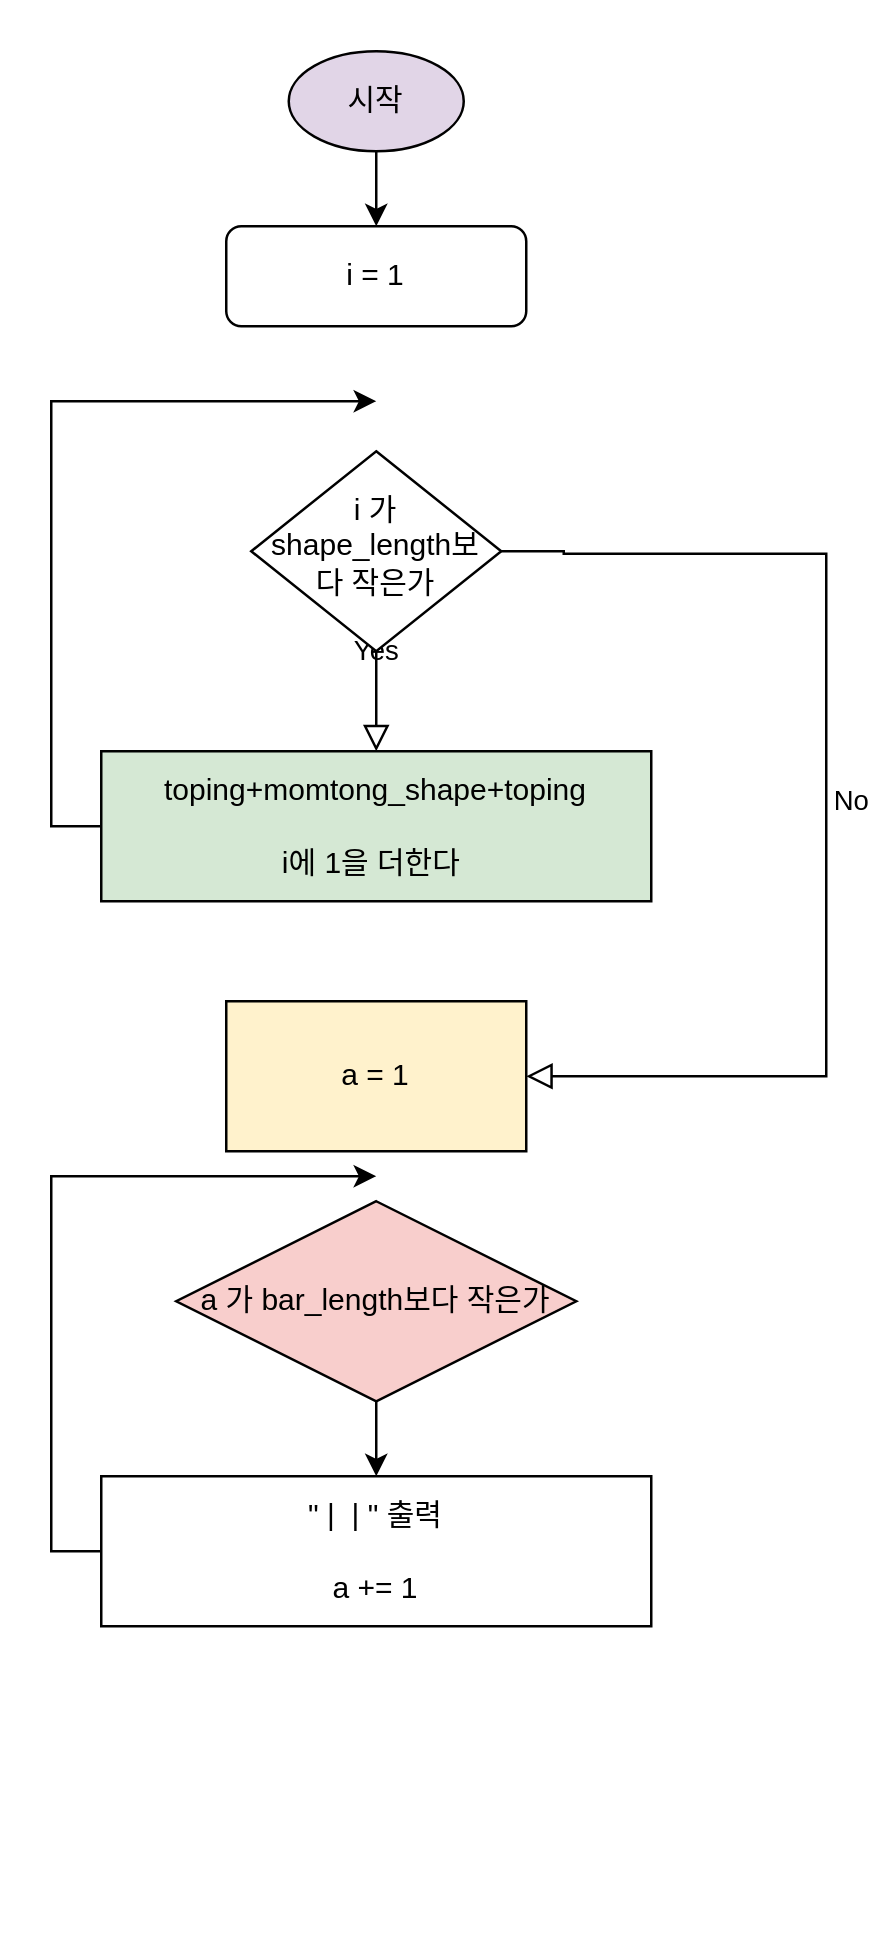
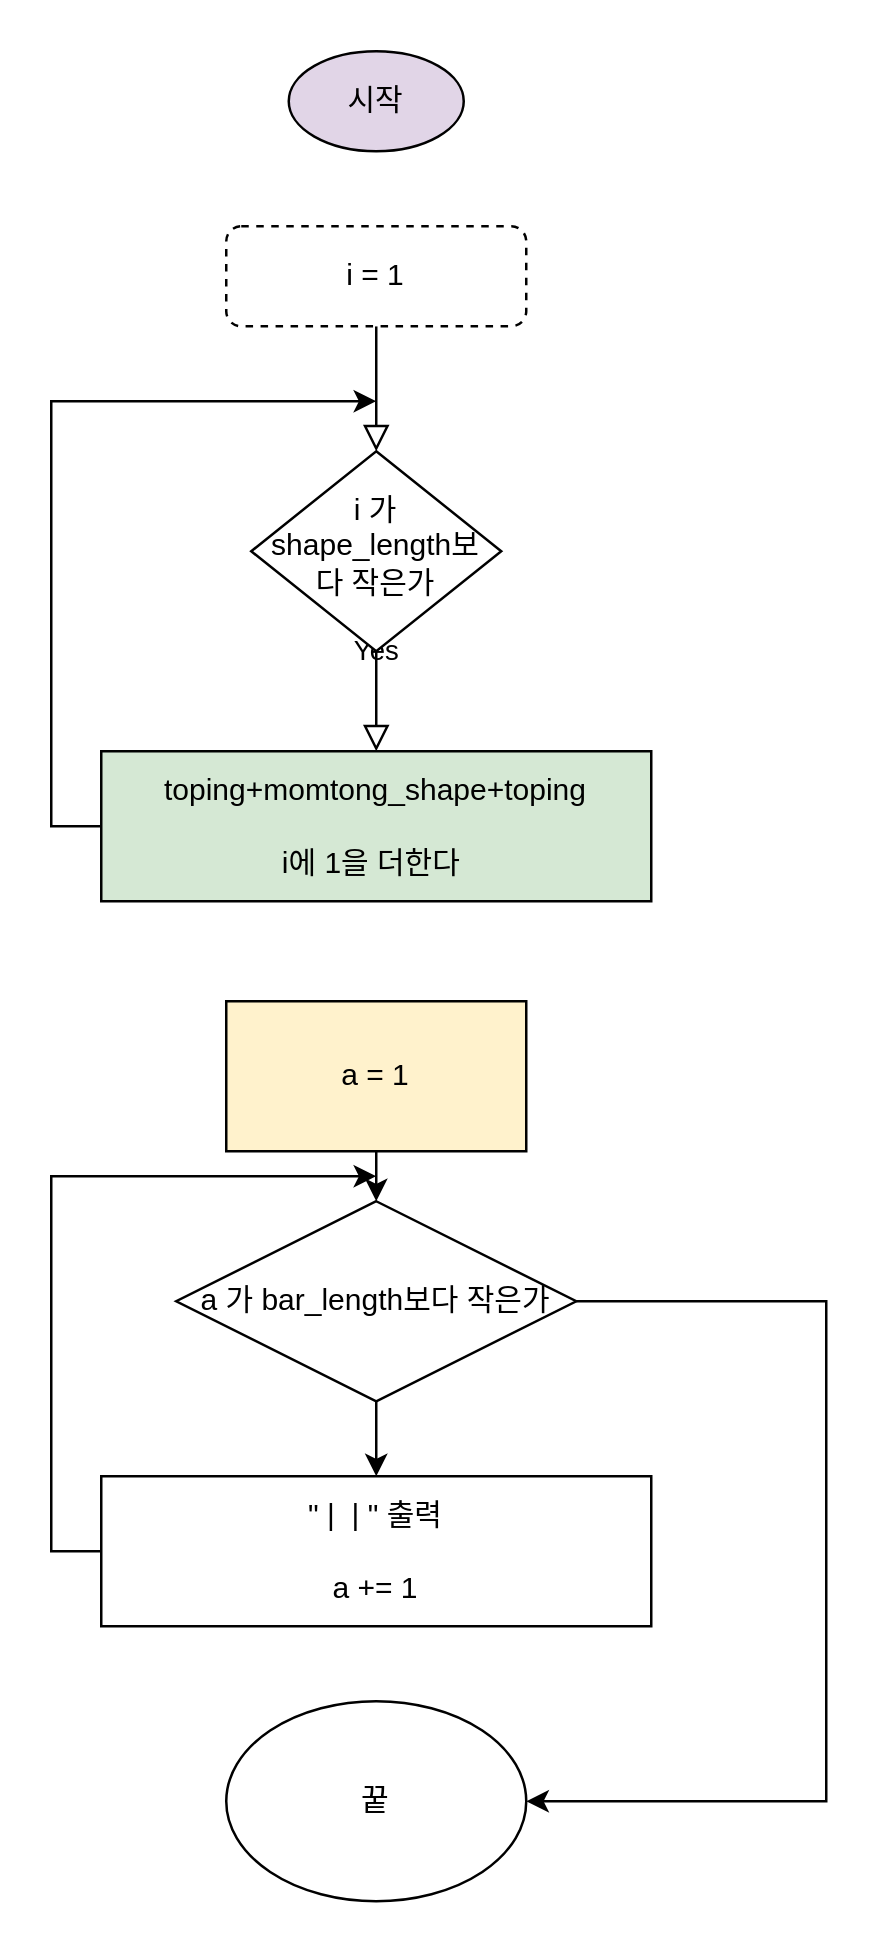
(376, 197) -> none
(376, 276) -> (376, 276)
none -> (376, 376)
(826, 789) -> none
none -> (376, 1168)
(376, 1301) -> (376, 1301)
none -> (826, 1568)
none -> (376, 1801)
